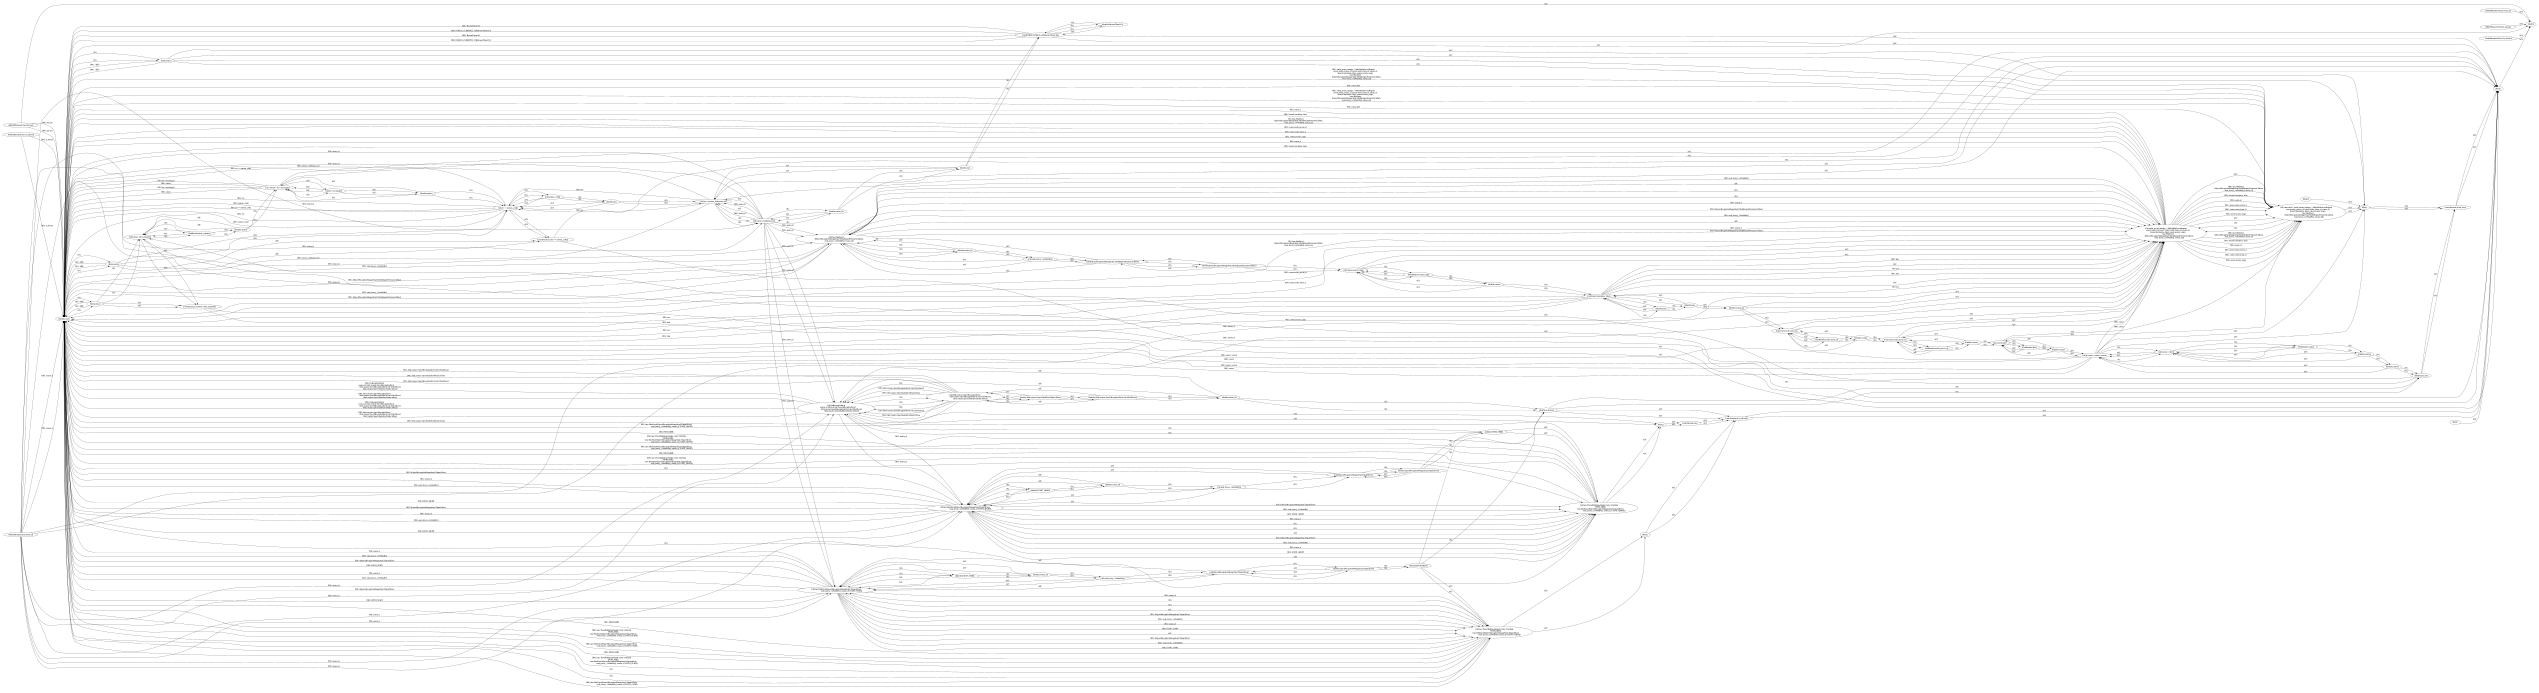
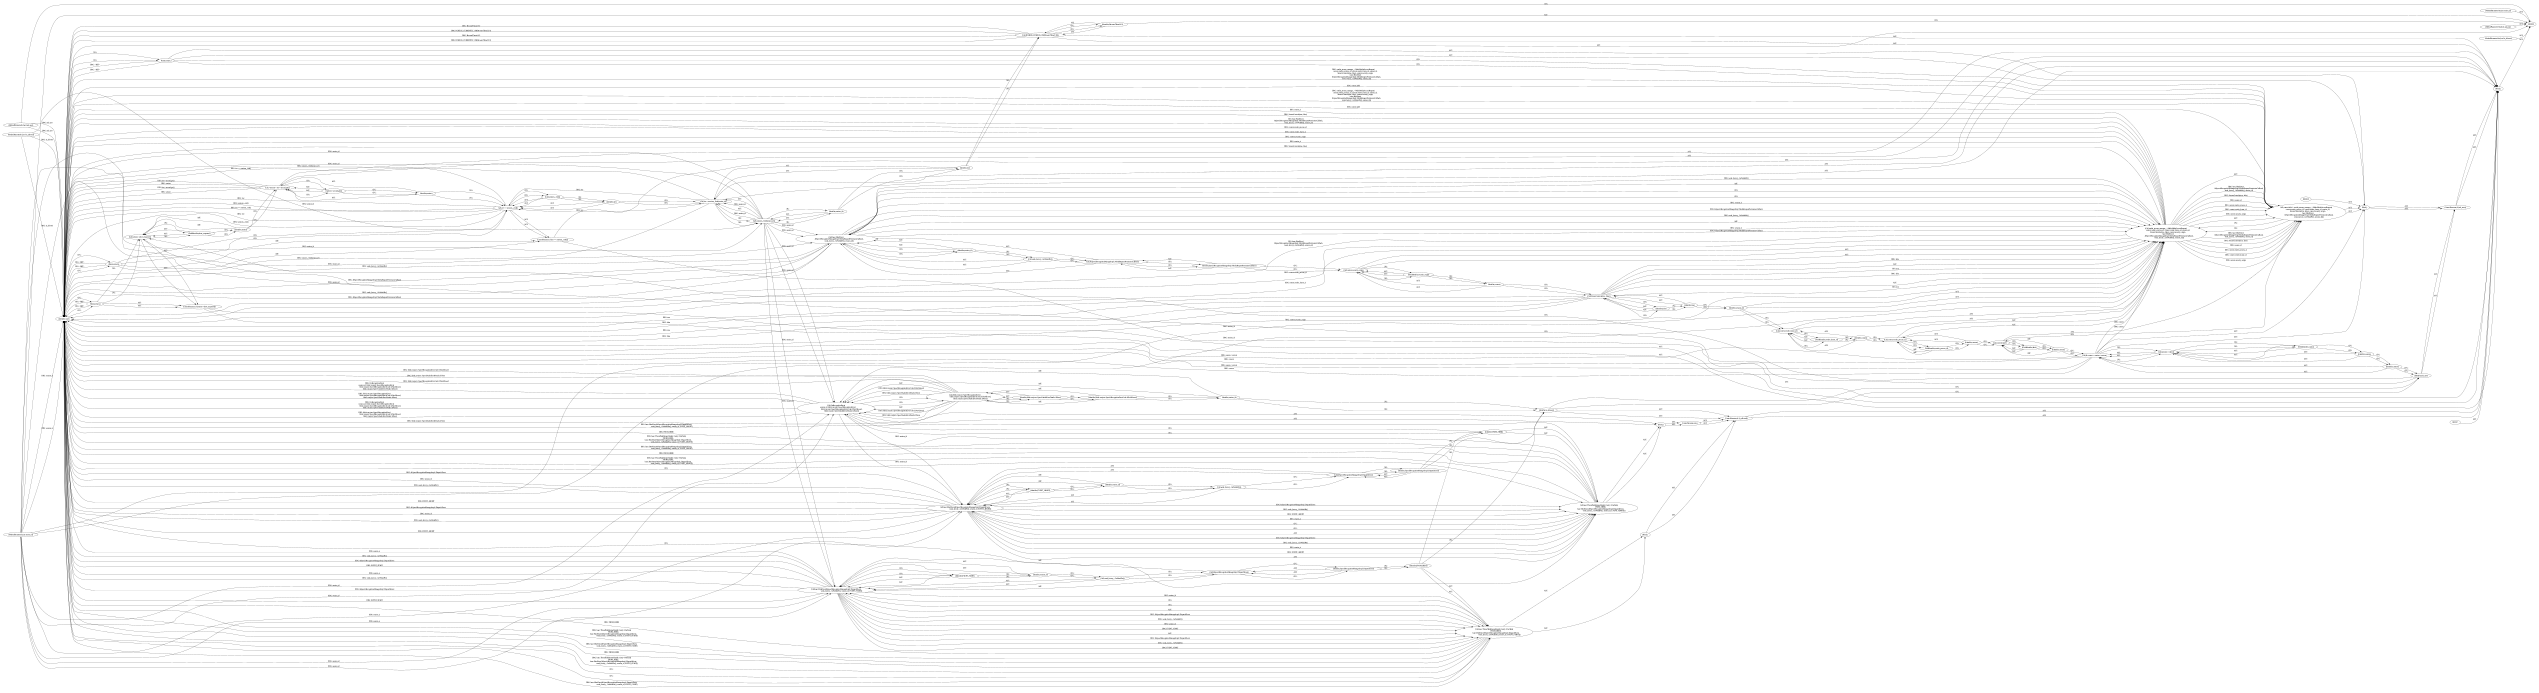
none -> (1231, 16)
none -> (1826, 21)
